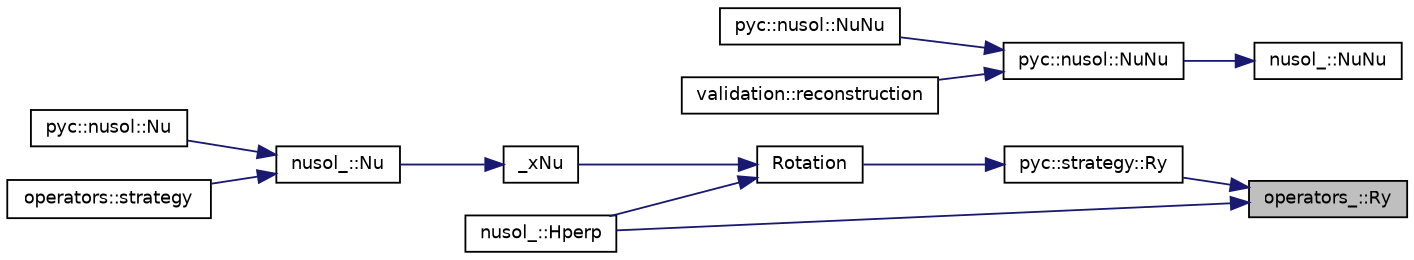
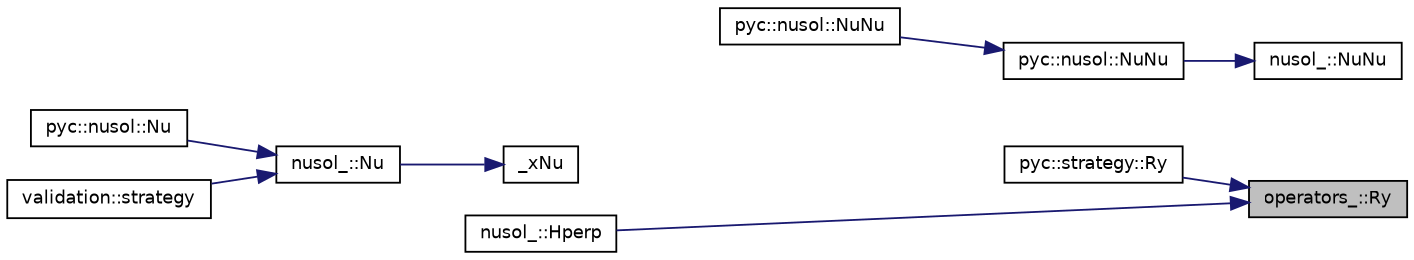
(810, 95) -> none
(810, 165) -> none
(109, 199) -> (109, 199)
